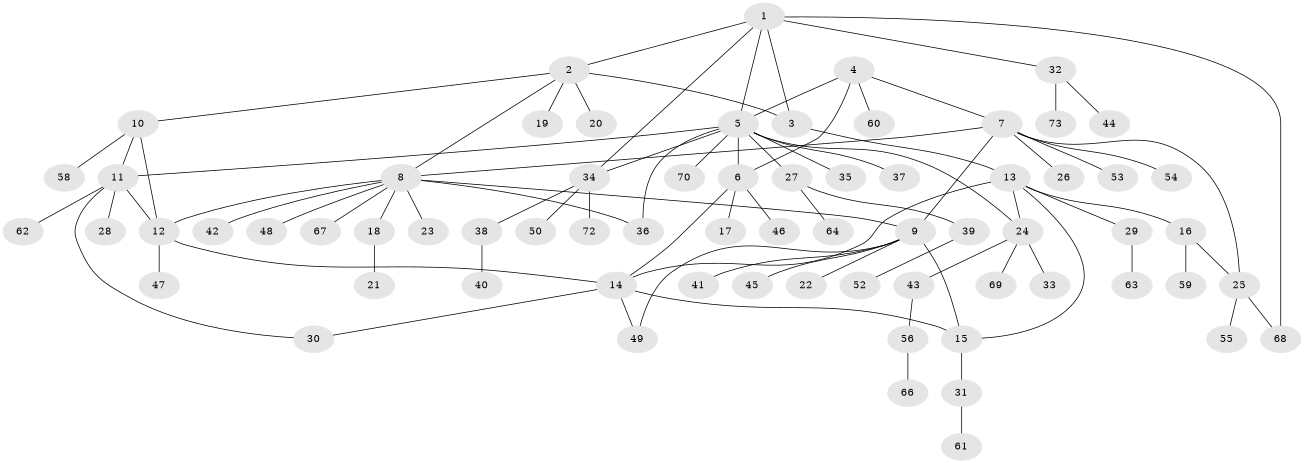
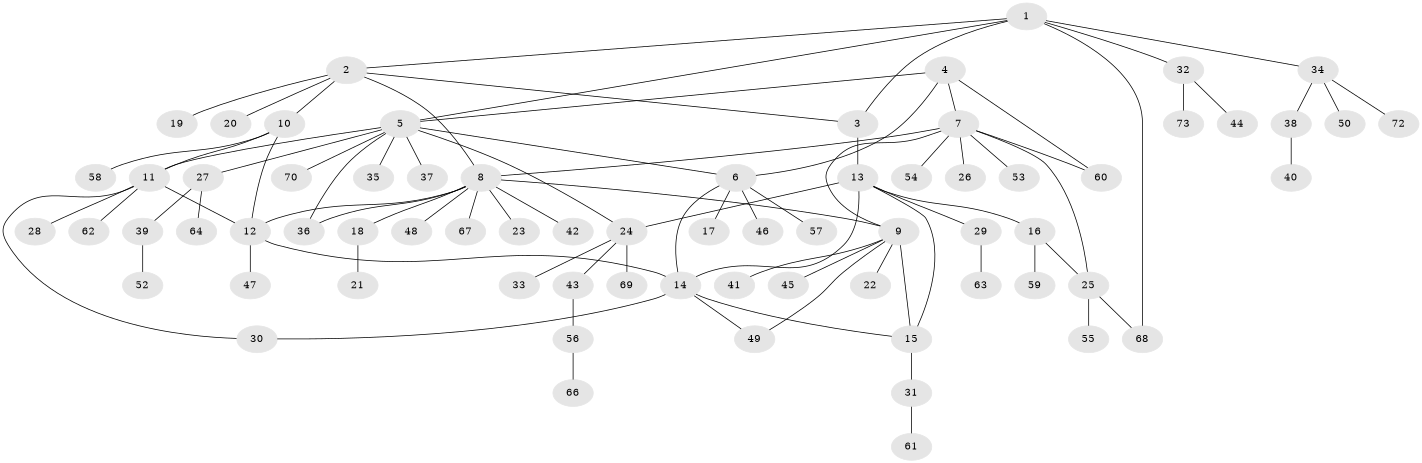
(664, 151) -> none
none -> (1036, 152)
none -> (817, 232)
